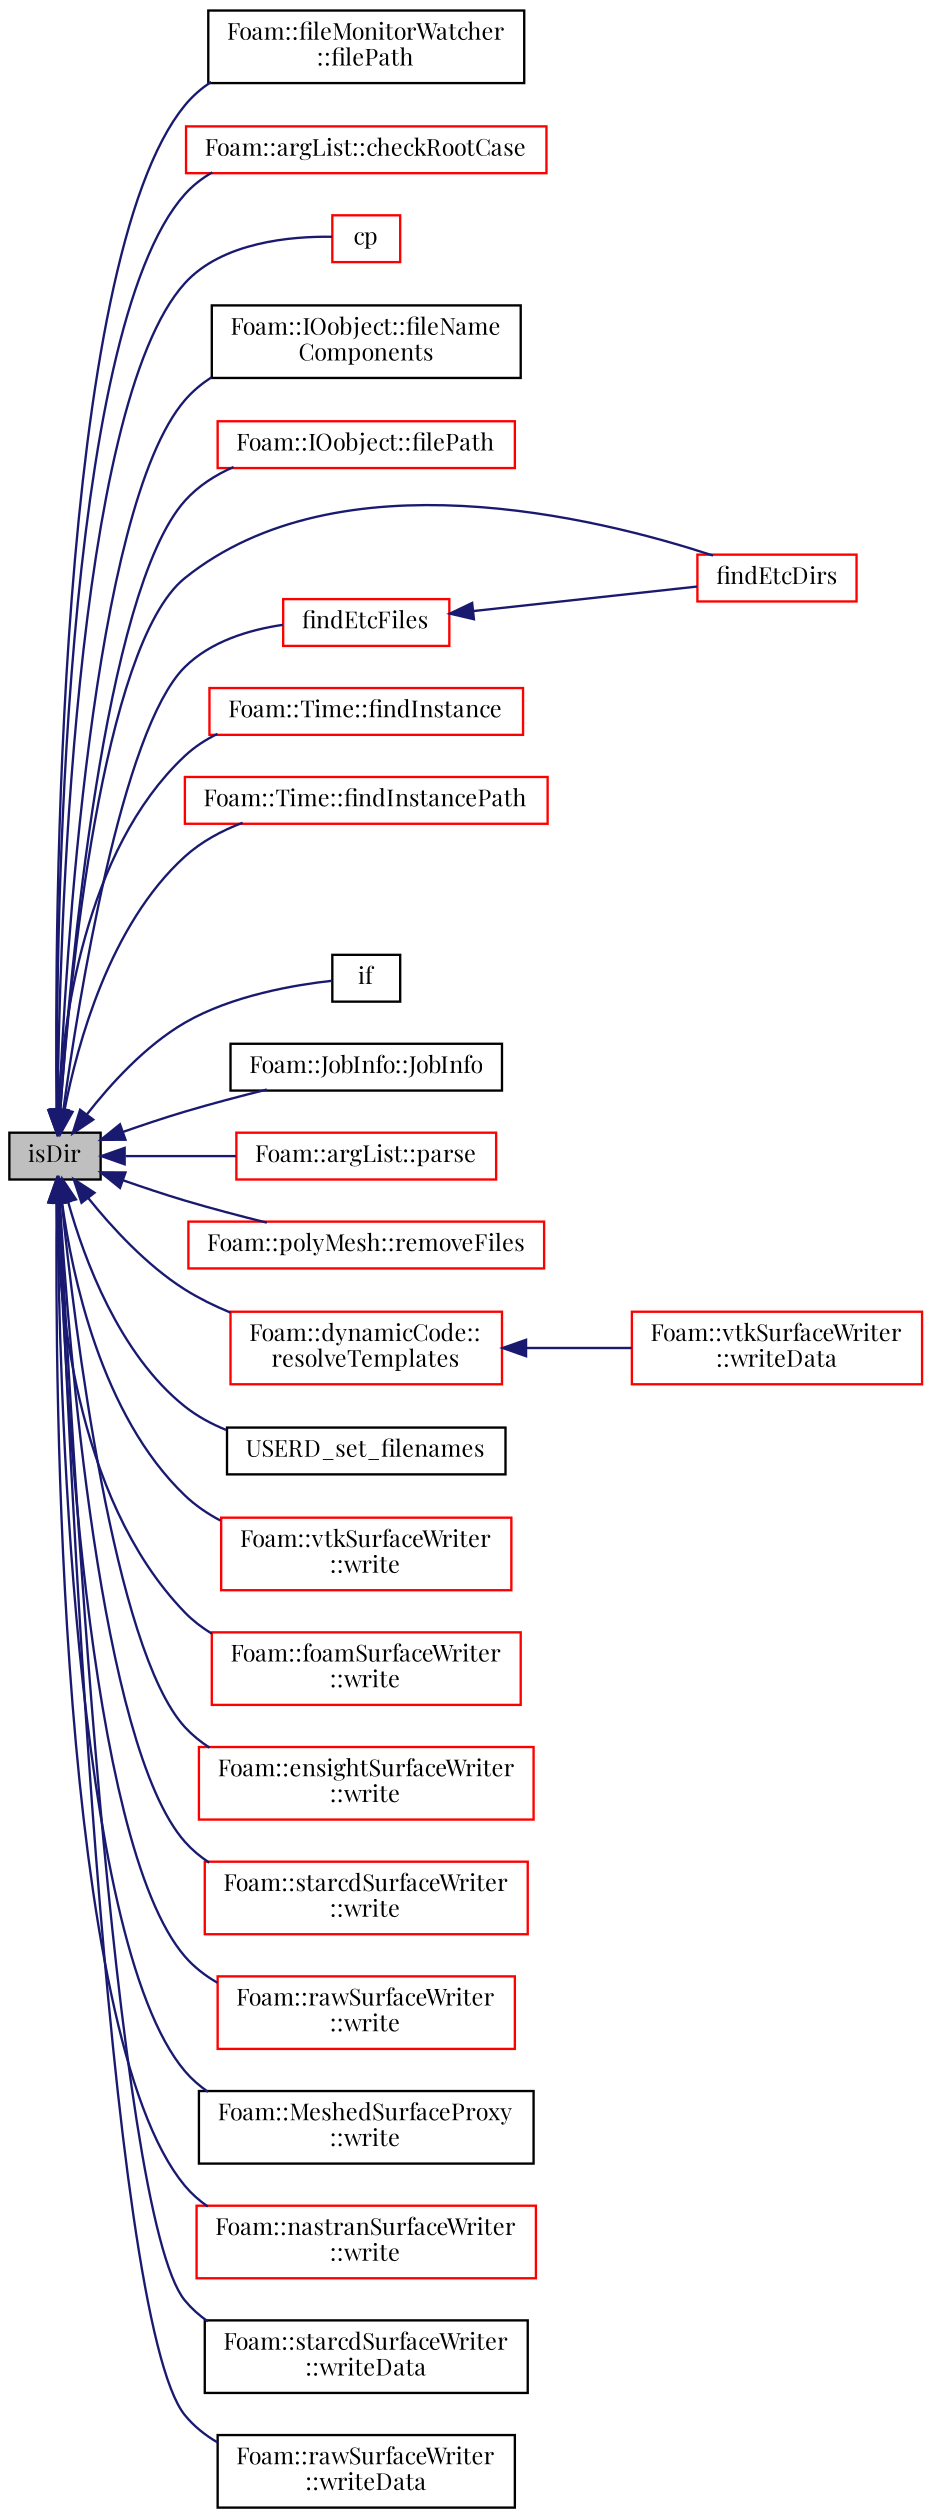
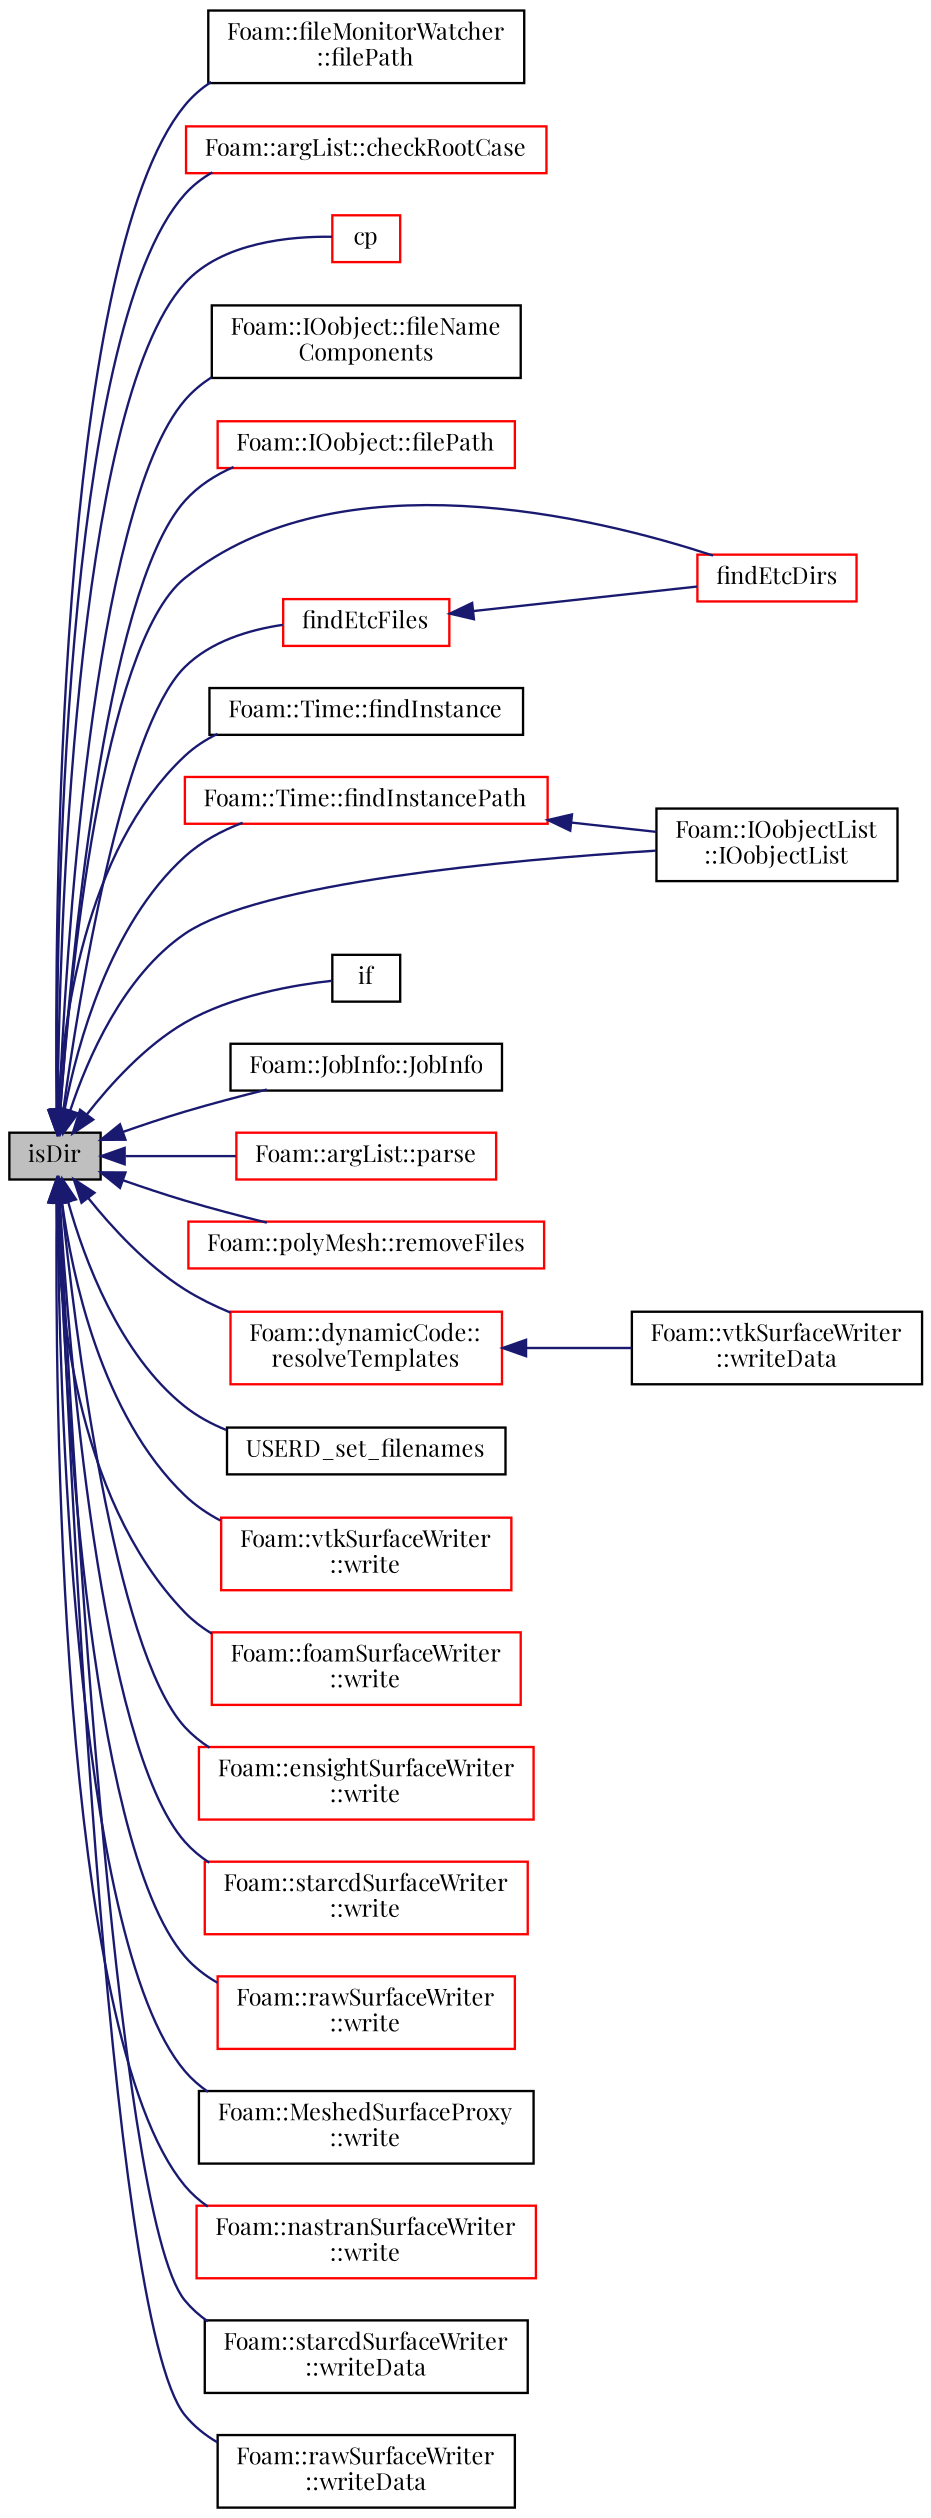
(366, 711) -> (366, 711)
none -> (777, 845)
(777, 1348) -> (777, 1348)
